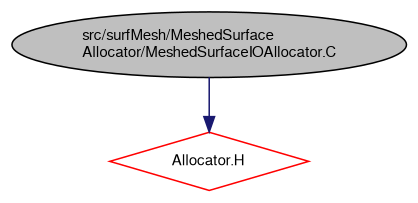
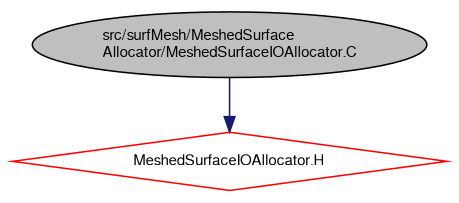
(209, 161) -> (230, 161)
